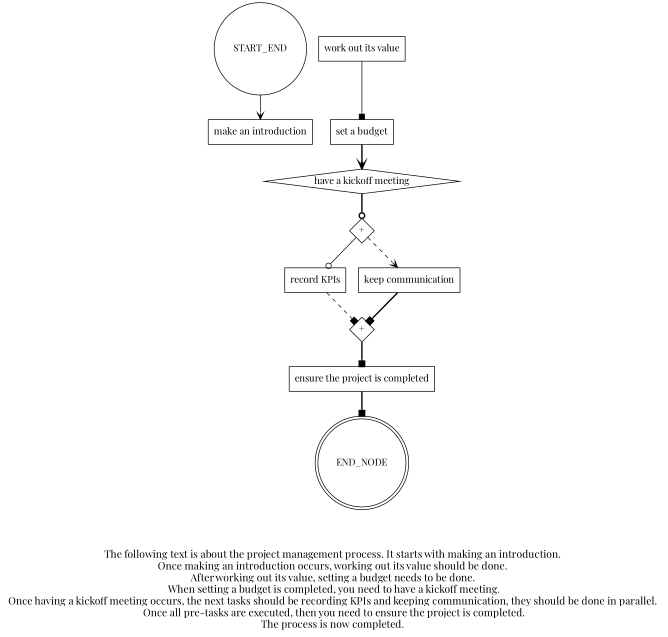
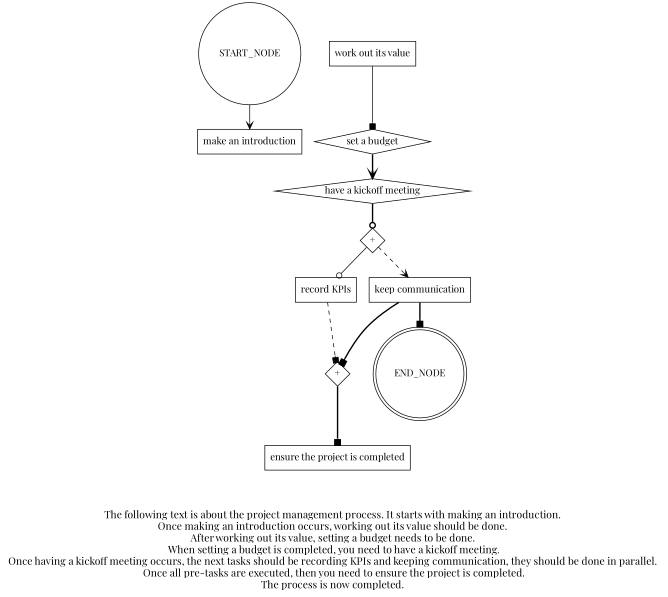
(260, 49) -> (250, 54)
(362, 132) -> (373, 142)
(362, 400) -> (420, 311)
